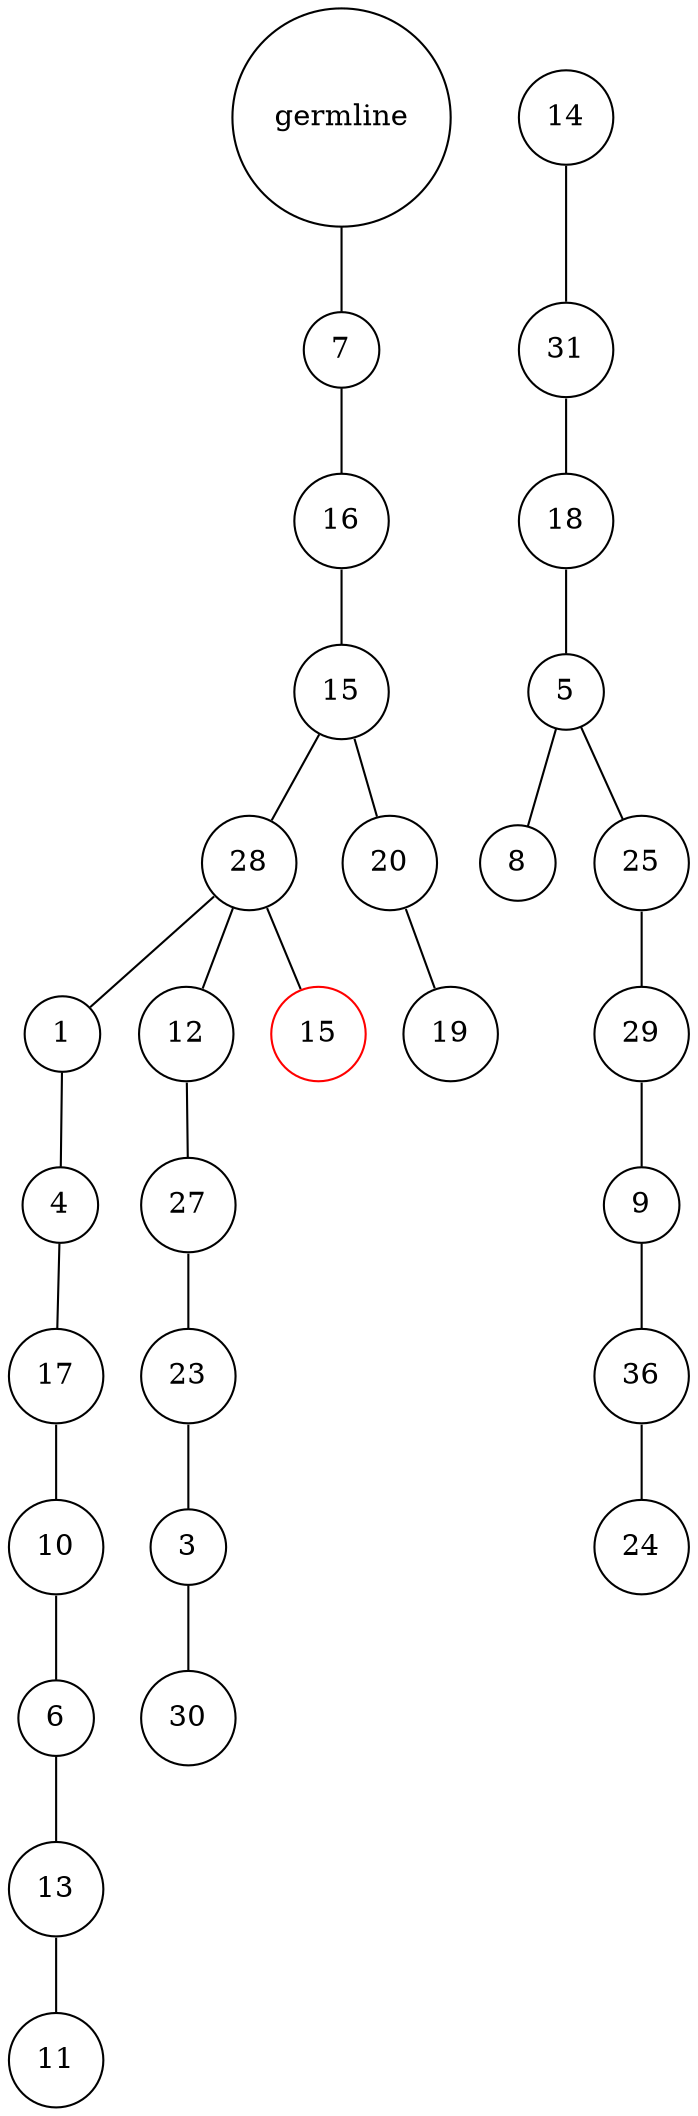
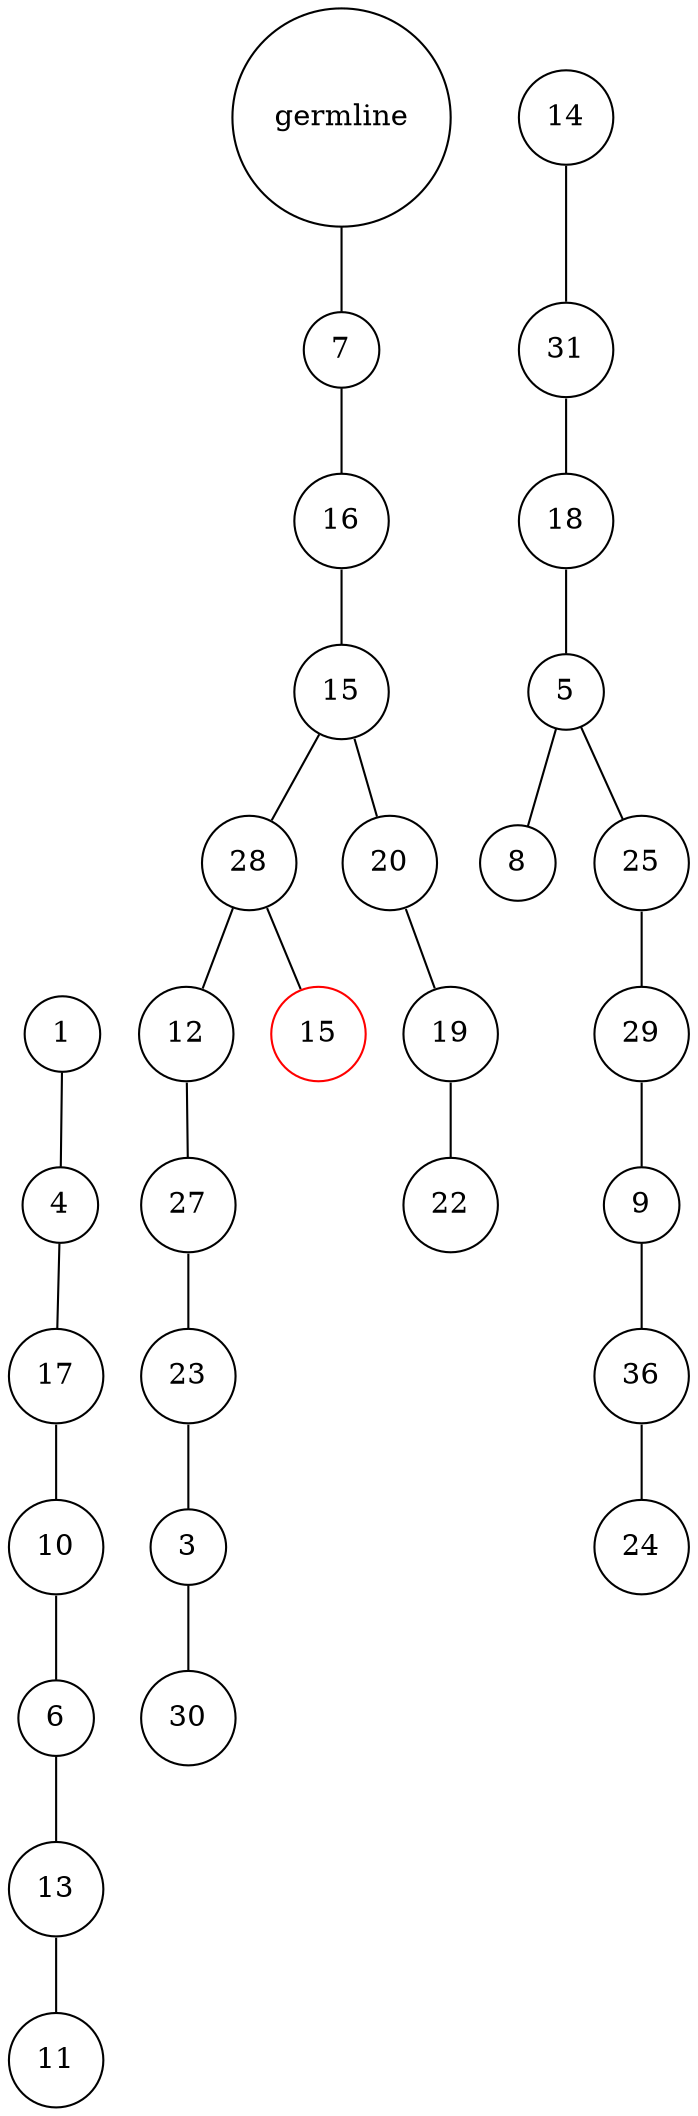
(152, 952) -> none
none -> (451, 1205)
